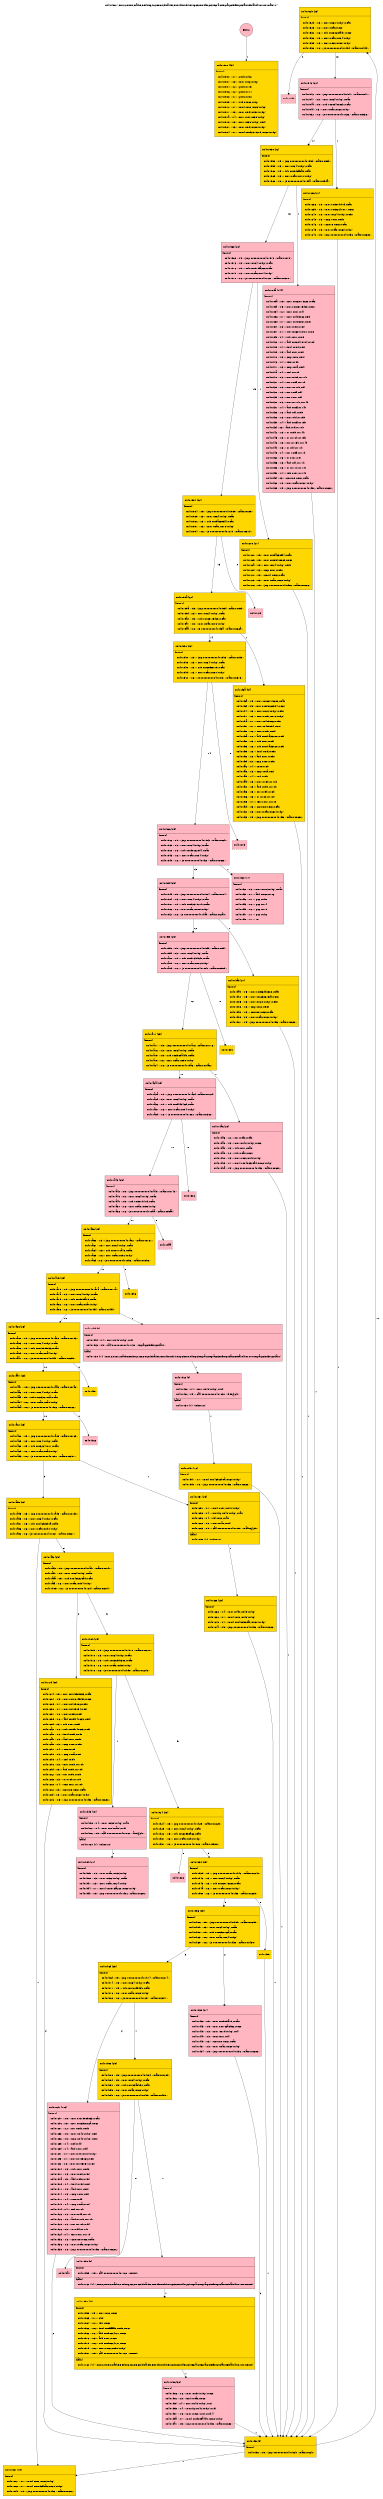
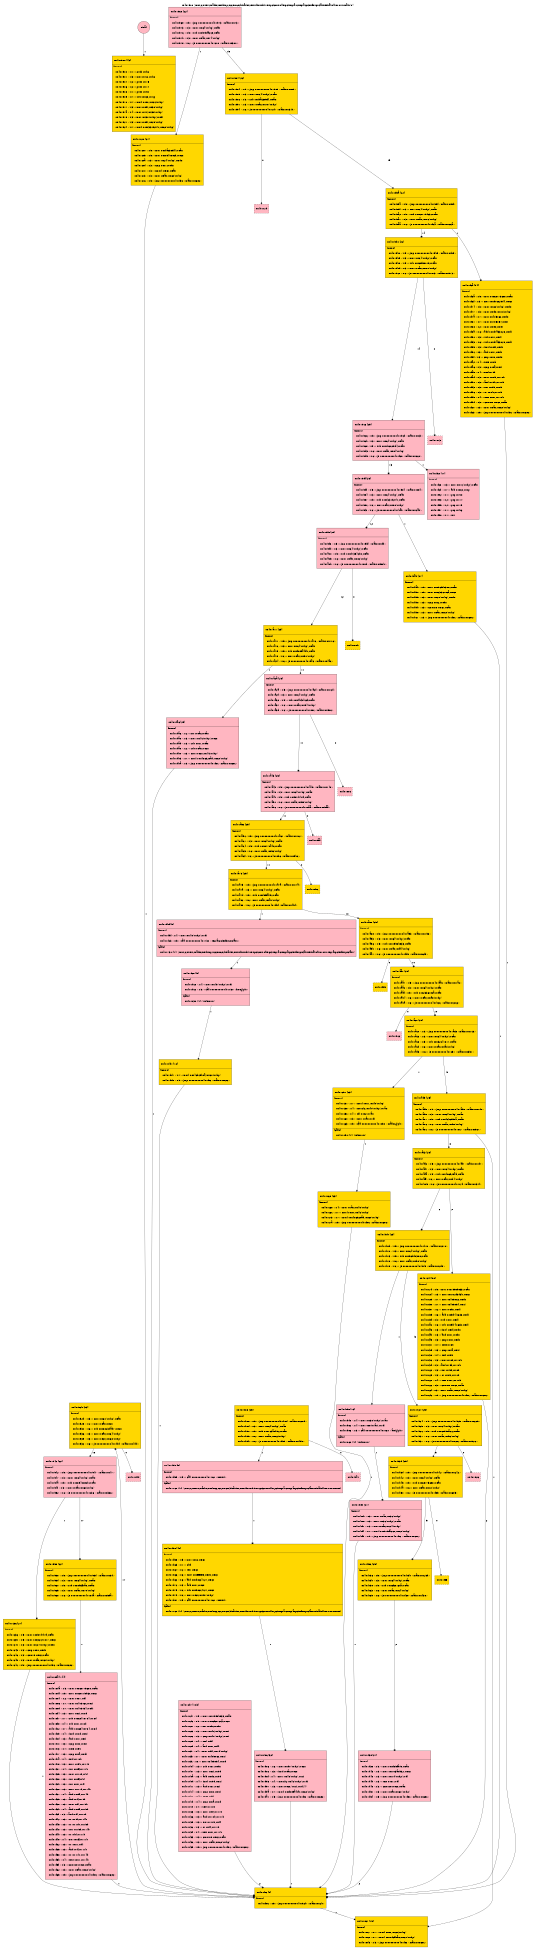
(246, 30) -> (144, 27)
(277, 213) -> none
(135, 1982) -> none
(267, 2198) -> (354, 1725)
